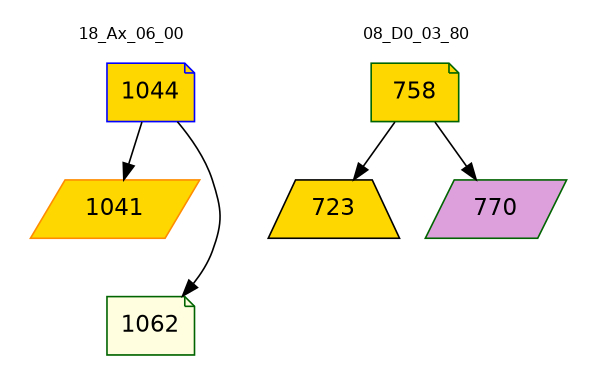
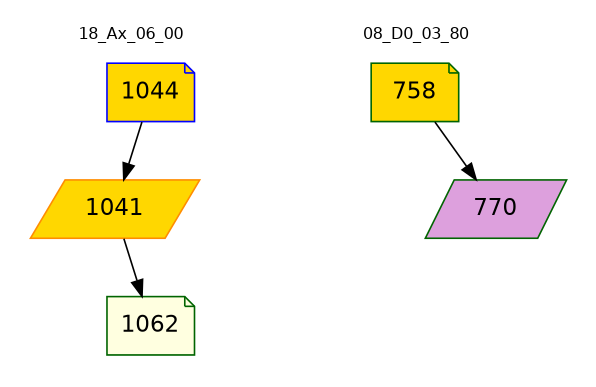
(218, 200) -> (130, 260)
(334, 209) -> none
